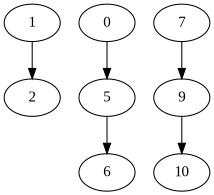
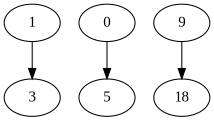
(182, 23) -> none
(32, 98) -> (32, 98)
(107, 172) -> none
(182, 172) -> (182, 98)
